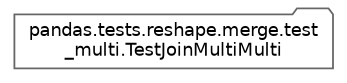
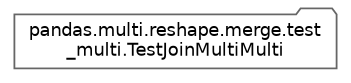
(174, 41) -> (175, 41)
